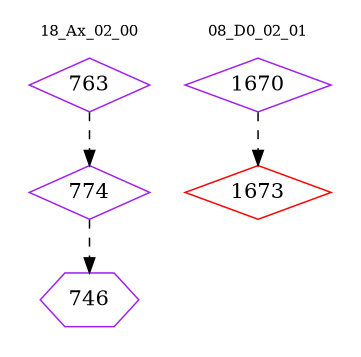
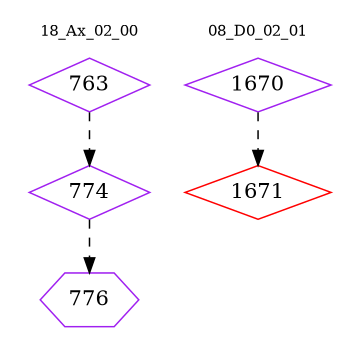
(258, 192) -> (258, 192)
(90, 300) -> (90, 300)
